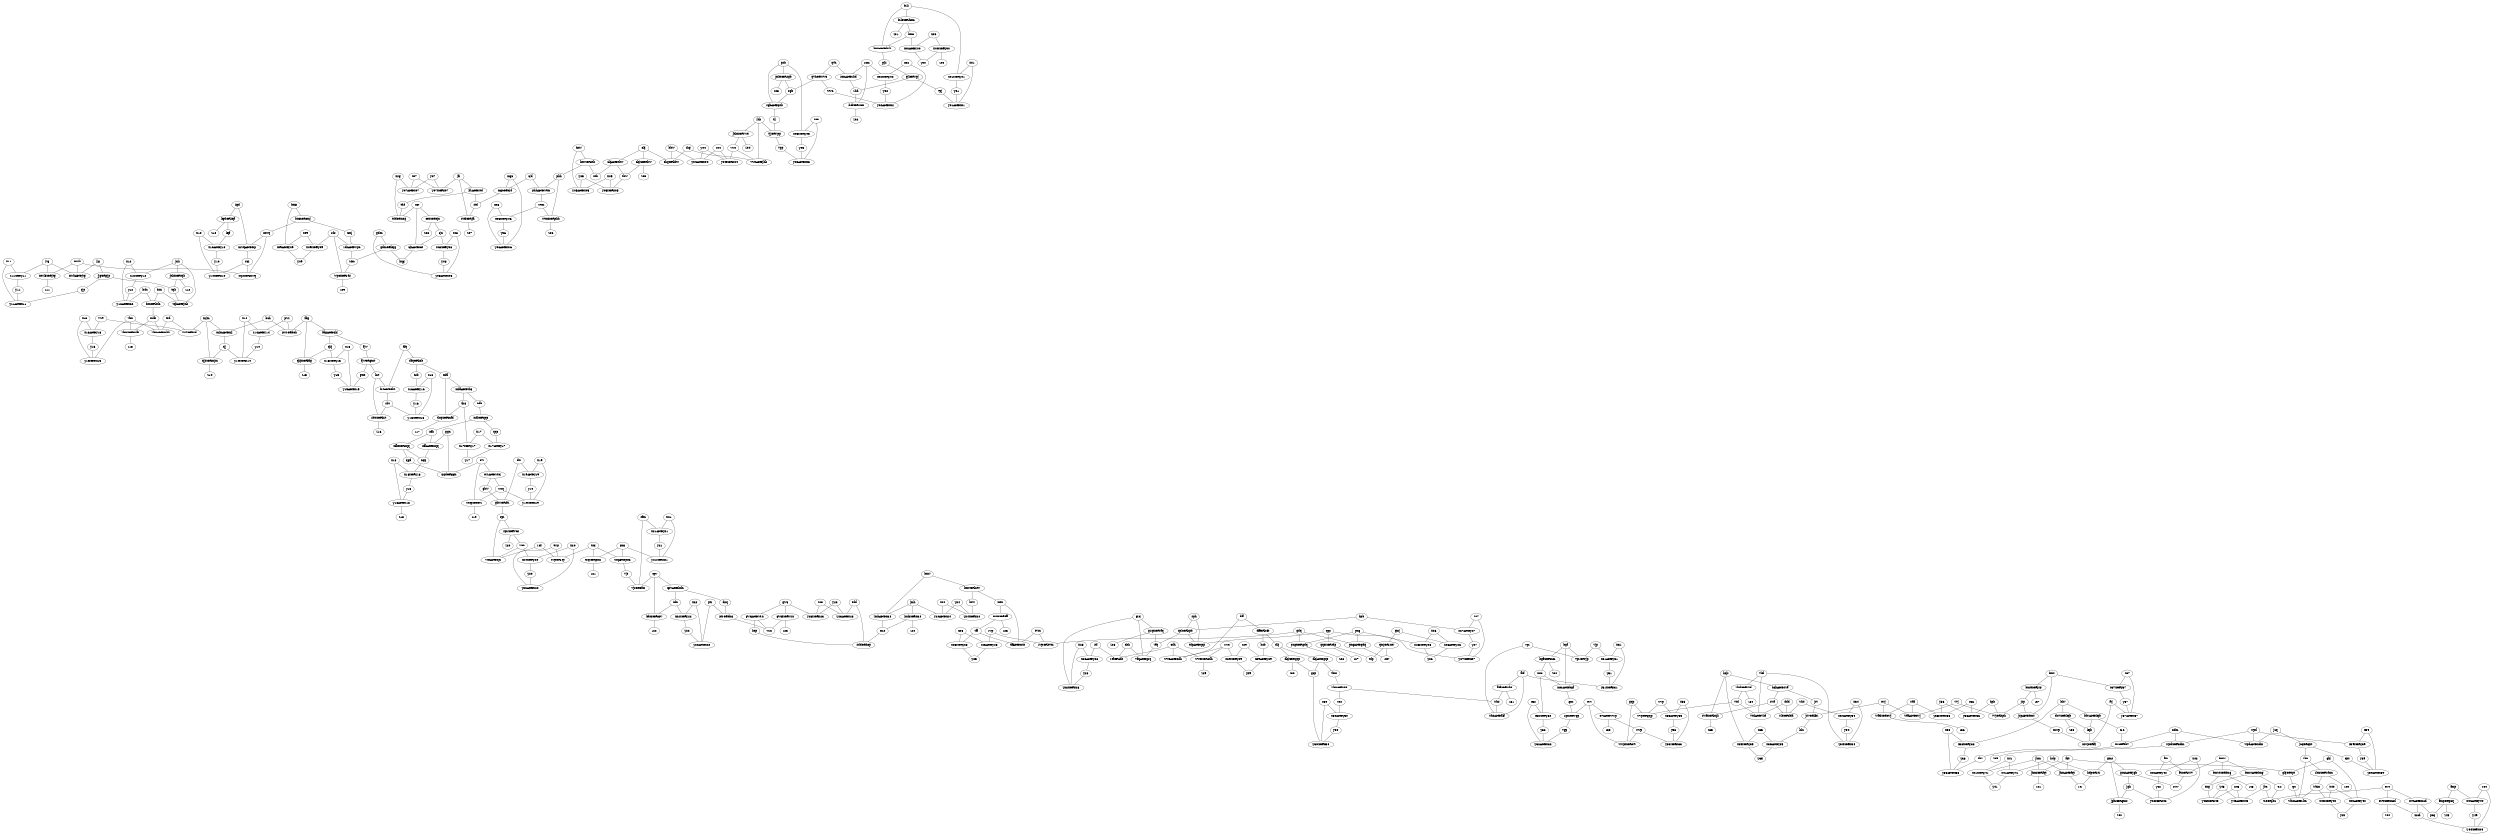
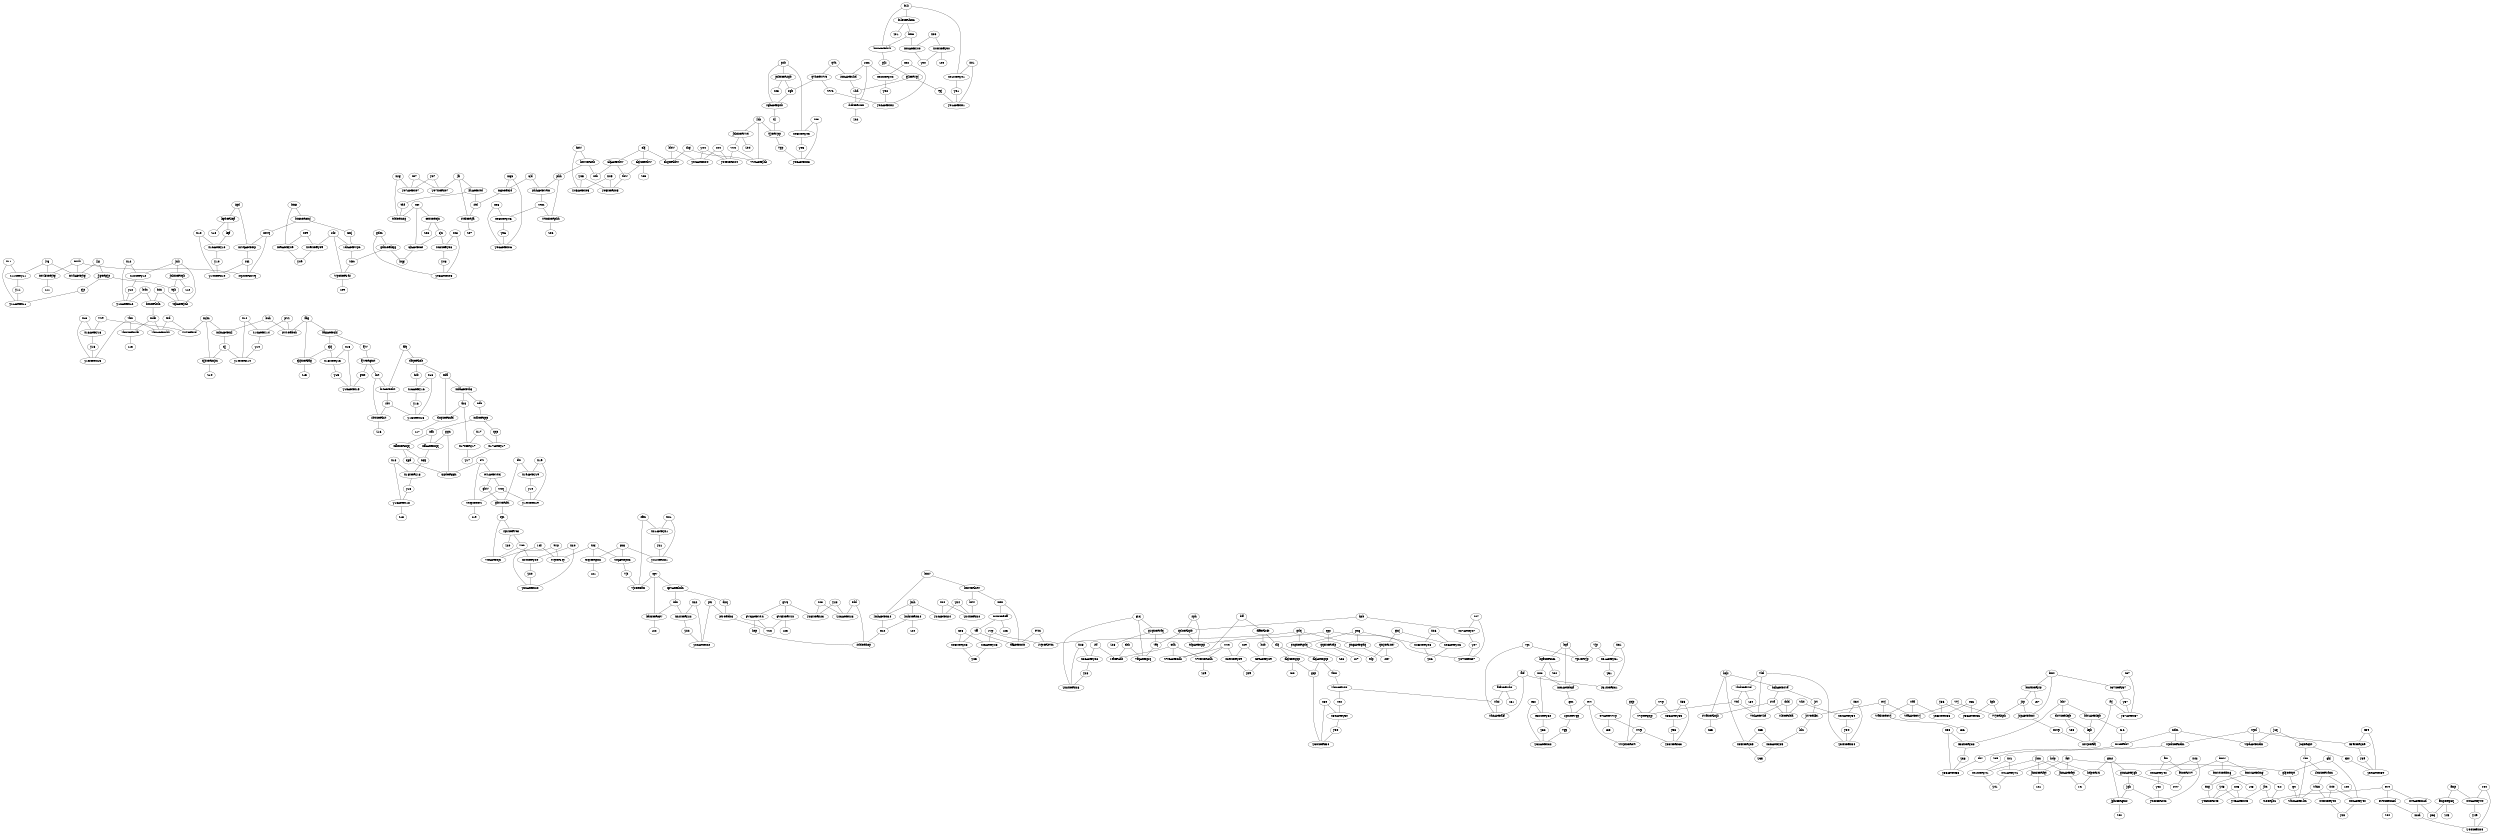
(125, 304) -> (125, 304)
